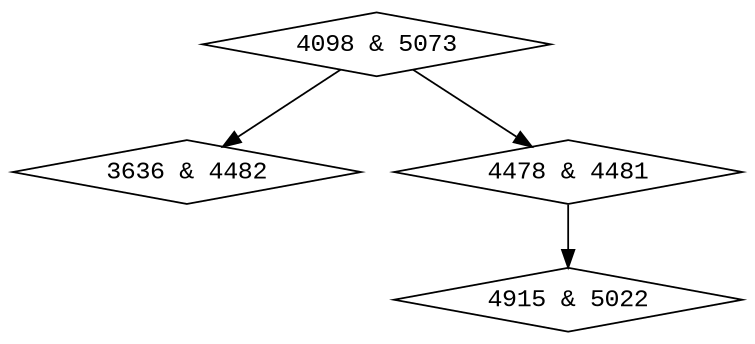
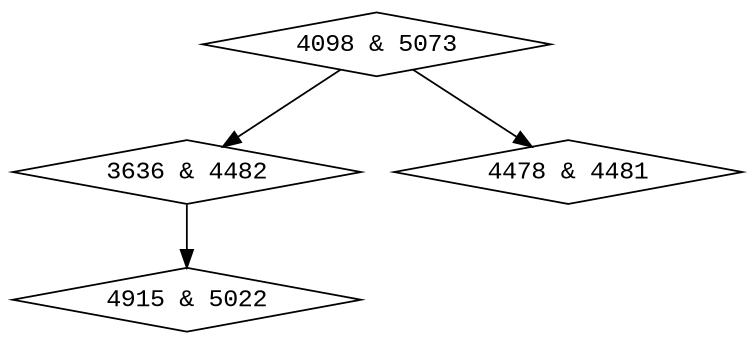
(568, 227) -> (187, 227)
